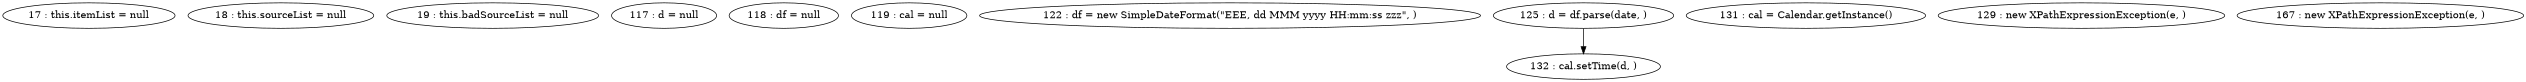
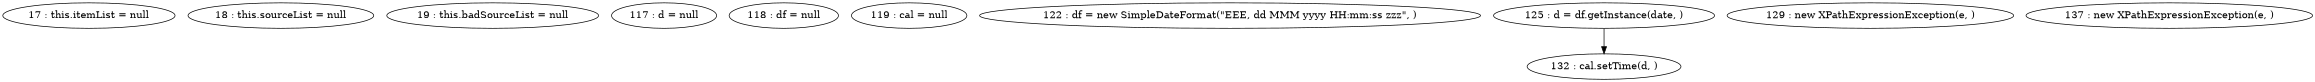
(1583, 16) -> (1604, 16)
(1806, 16) -> none
(2380, 16) -> (2169, 16)
